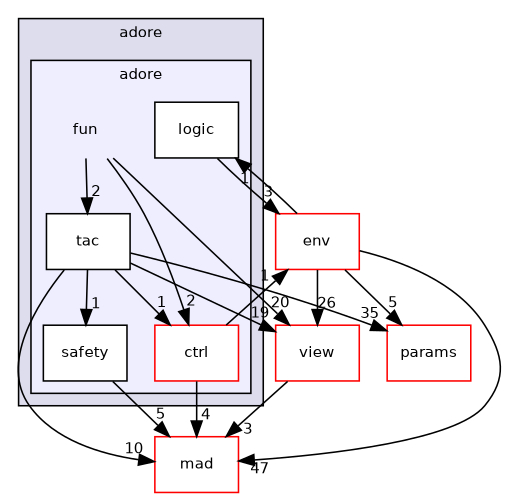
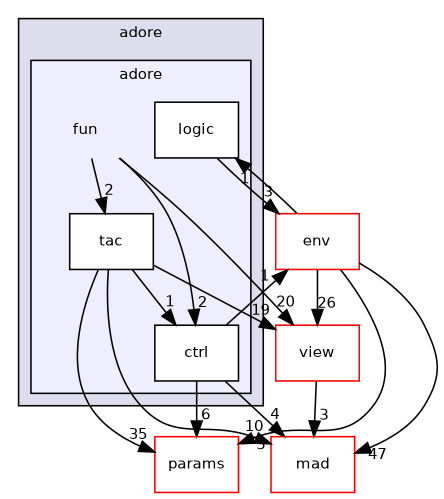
(85, 353) -> none
(197, 353) -> (197, 353)
none -> (197, 401)
